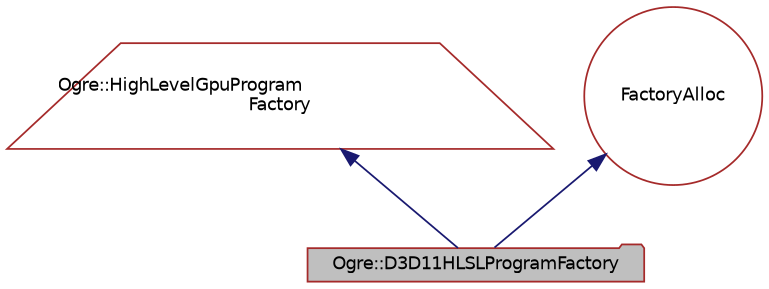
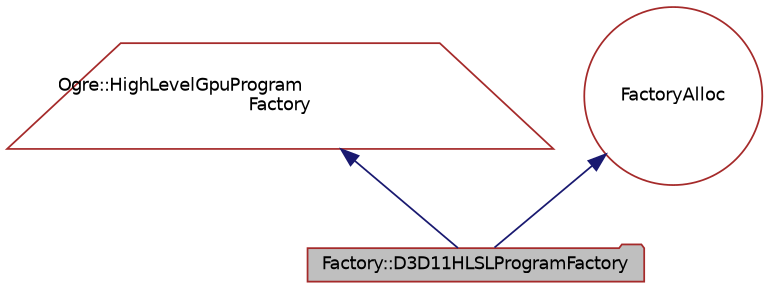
(476, 265) -> (476, 265)
